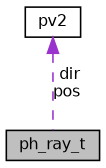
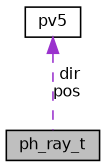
(53, 22) -> (53, 22)
